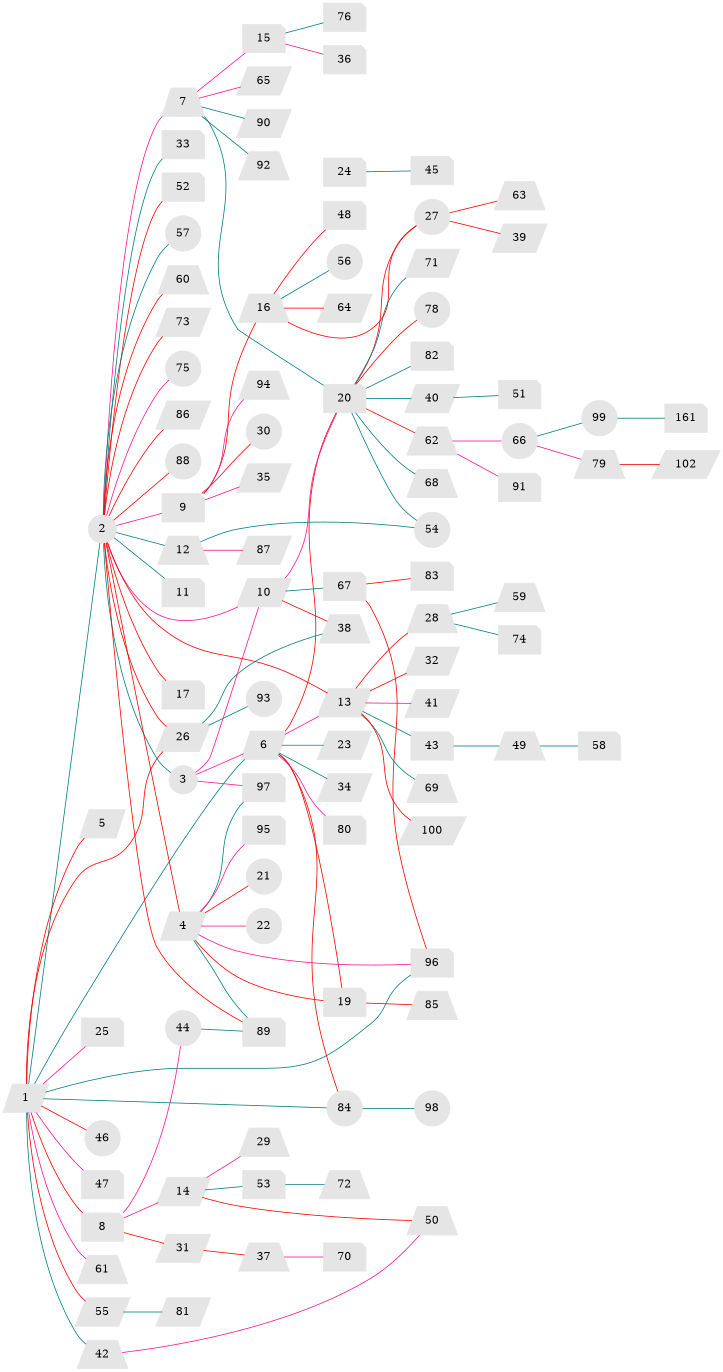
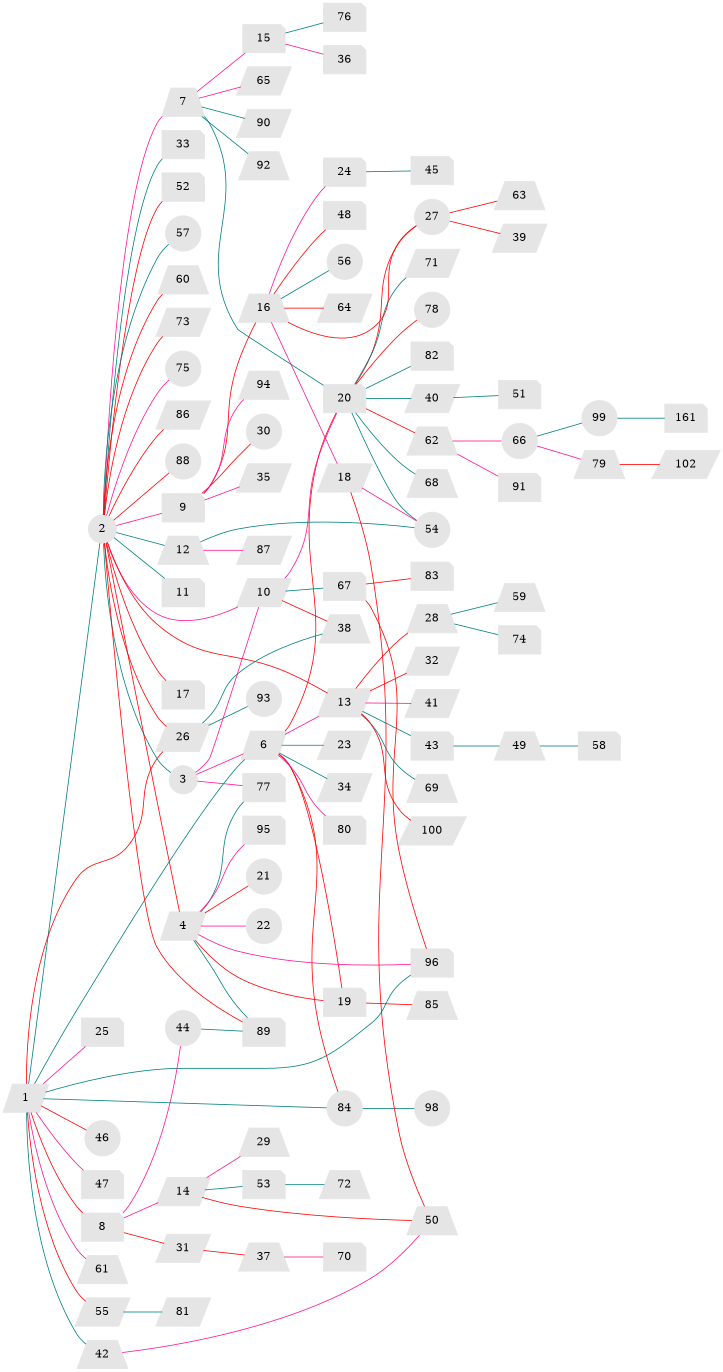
none -> (293, 237)
none -> (345, 478)
(264, 788) -> (264, 788)
(102, 824) -> none
